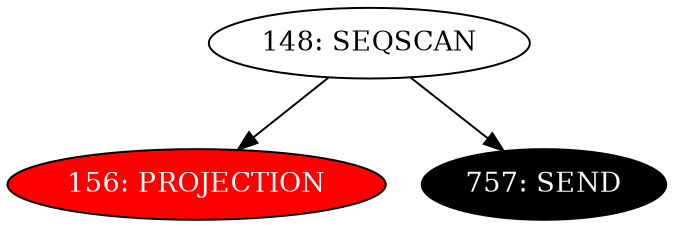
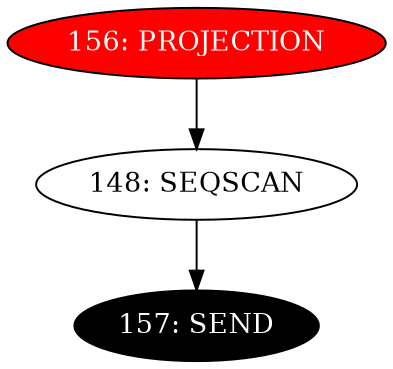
(291, 108) -> (197, 104)
(544, 184) -> (197, 326)
